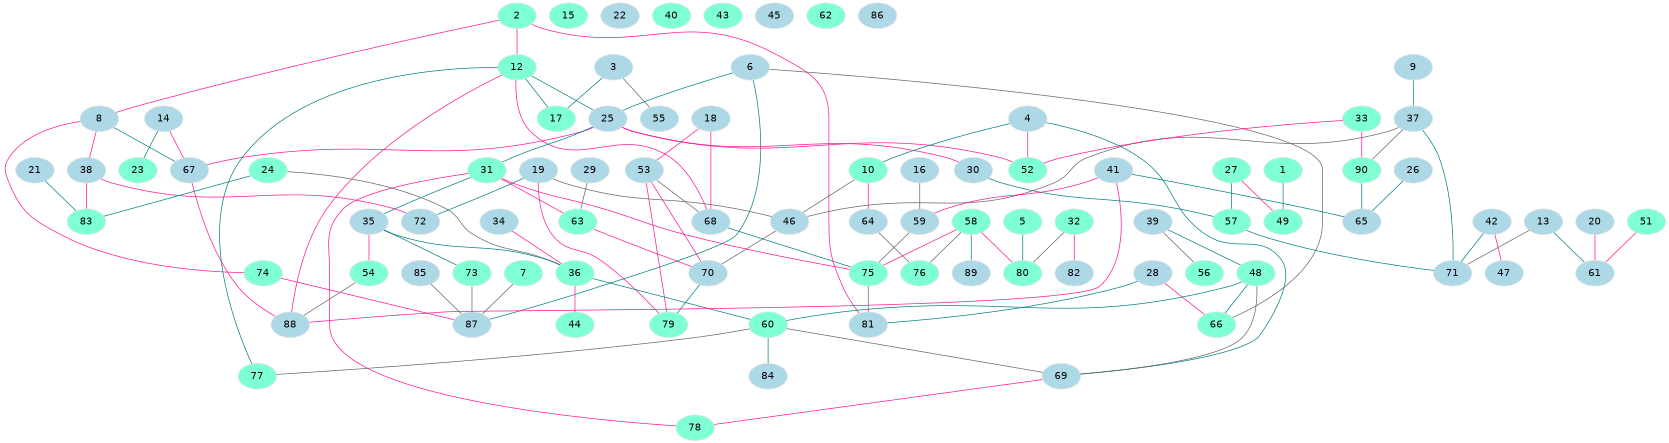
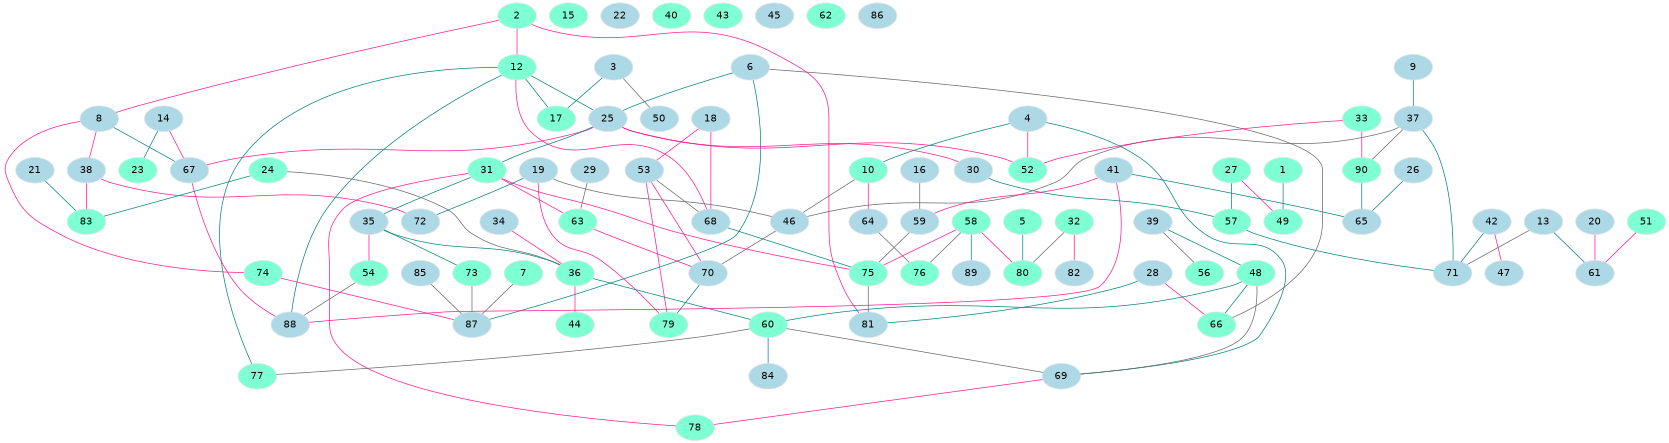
(659, 119) -> (659, 119)
(364, 167) -> (364, 167)
